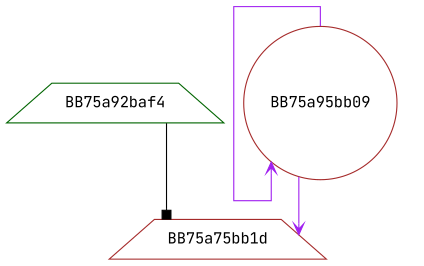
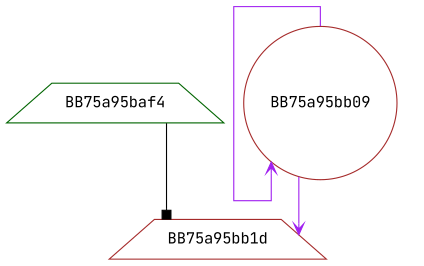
(115, 103) -> (115, 103)
(218, 239) -> (218, 239)
